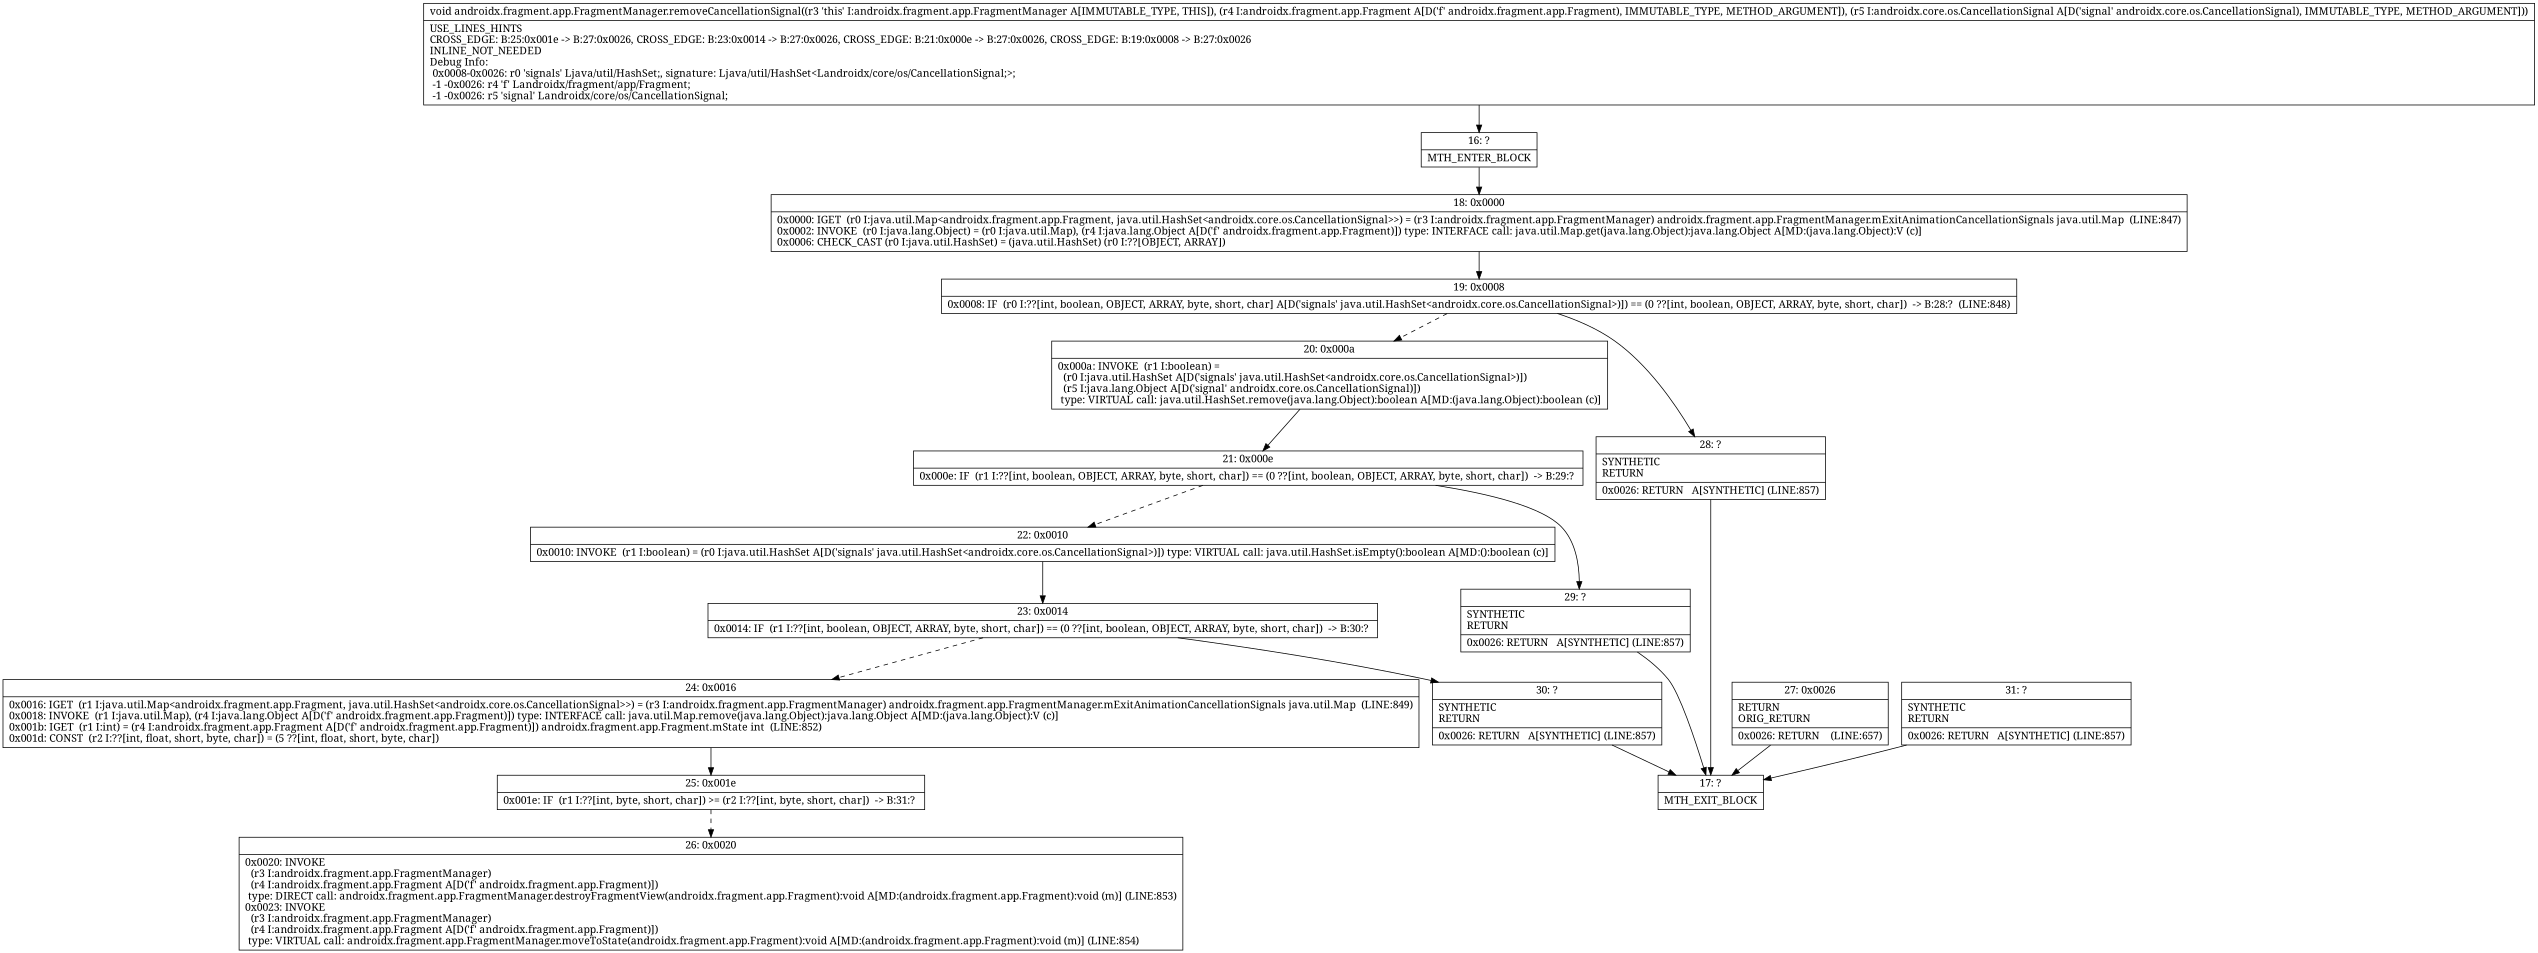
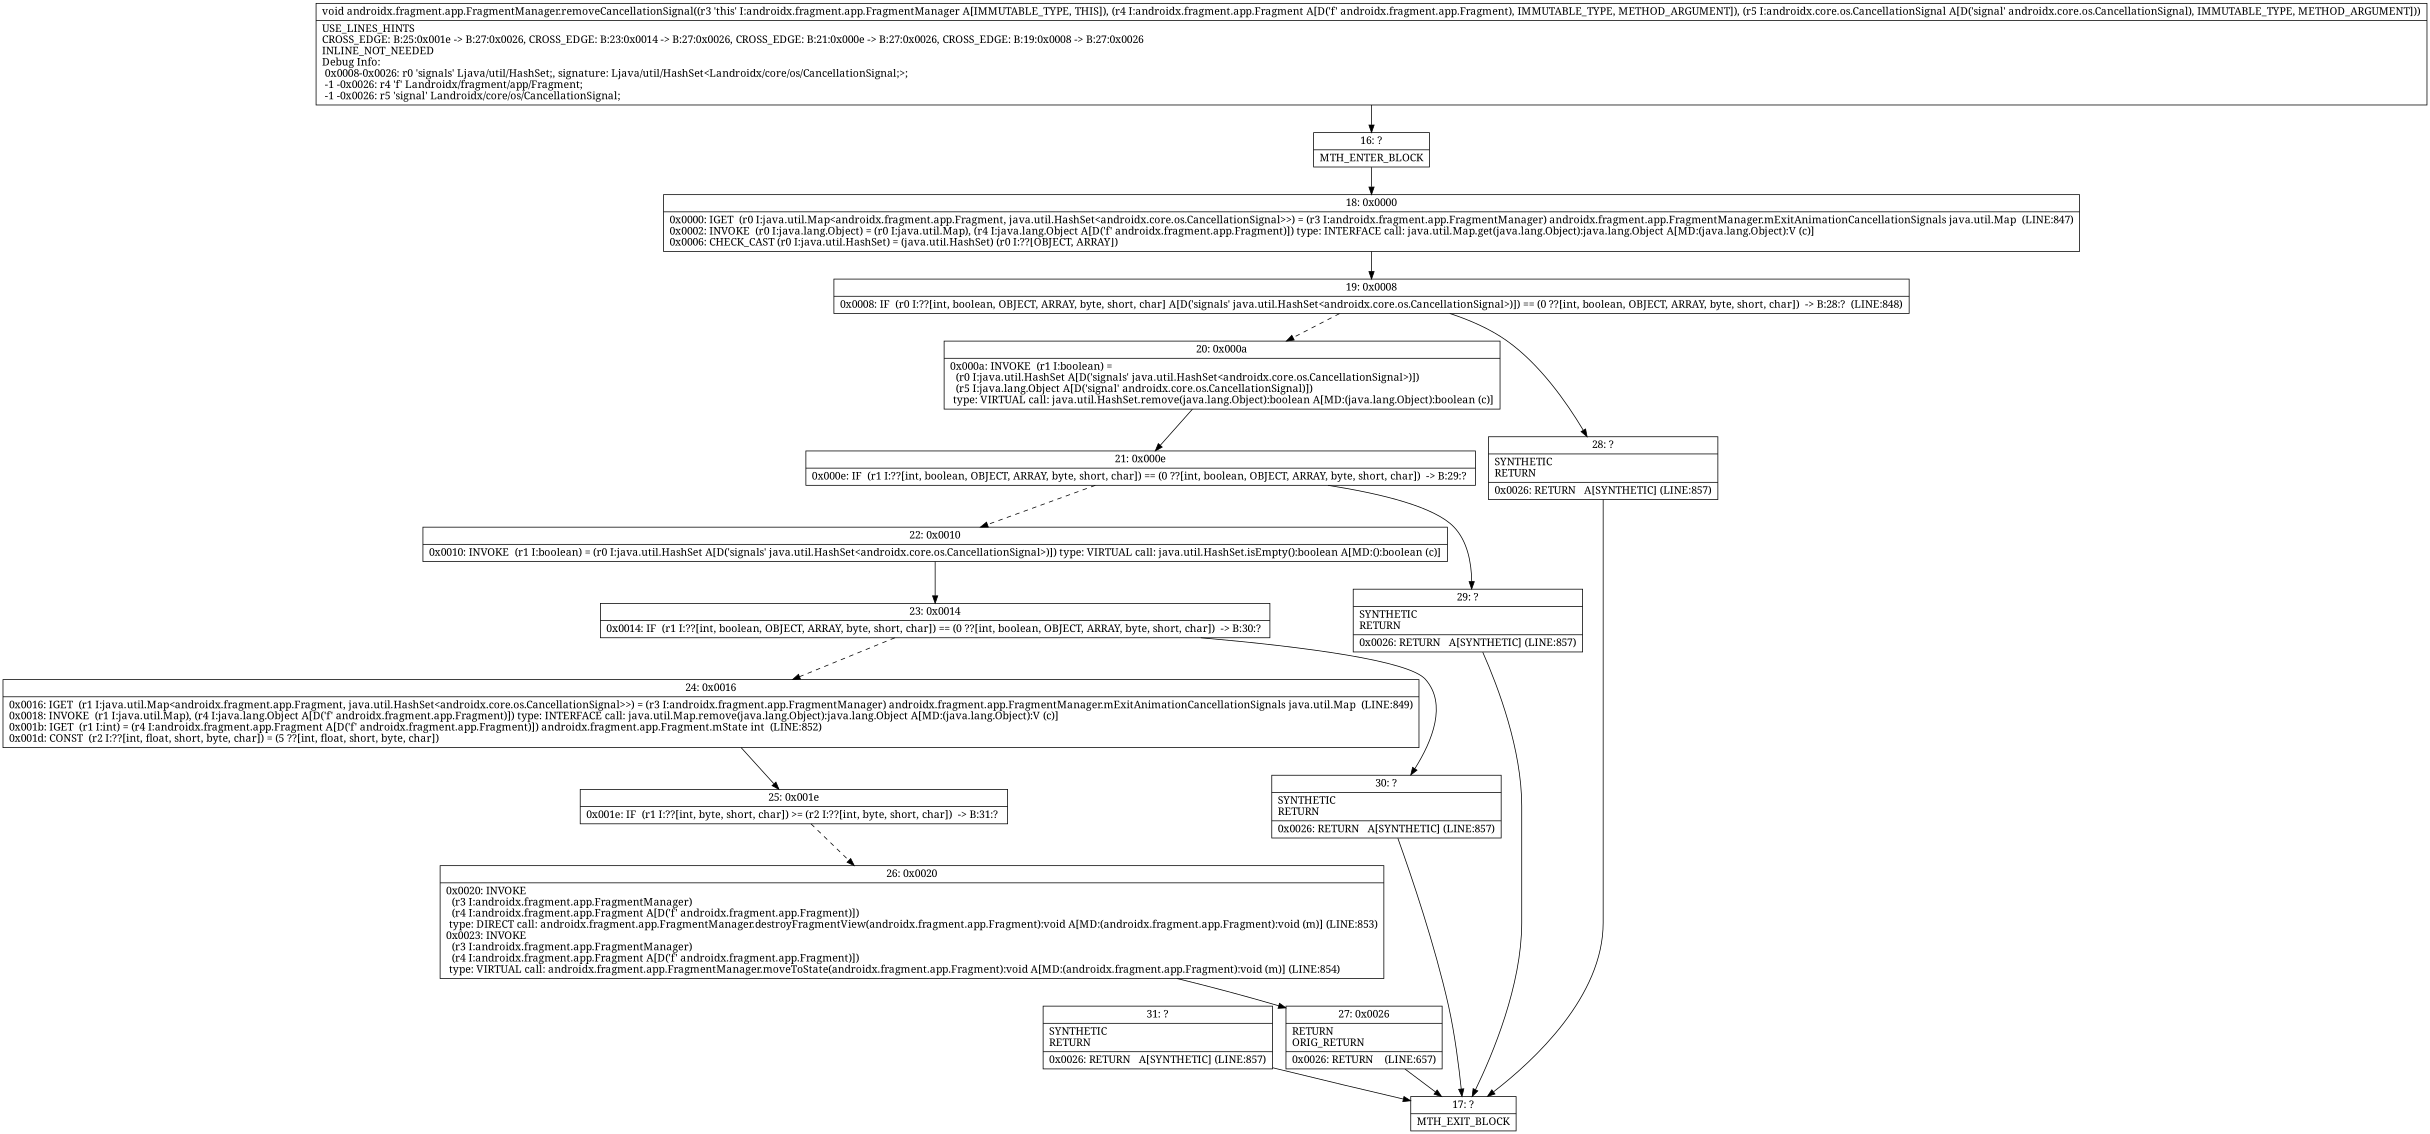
none -> (1228, 992)
